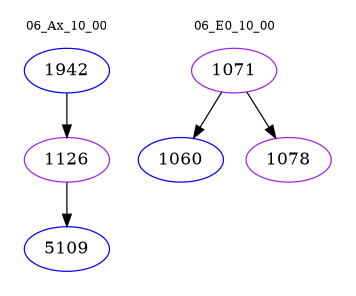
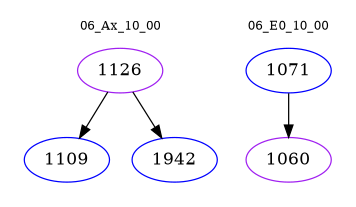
(234, 71) -> (289, 71)
(67, 109) -> (144, 110)
(181, 160) -> (289, 160)
(289, 160) -> none
(67, 249) -> (67, 160)
